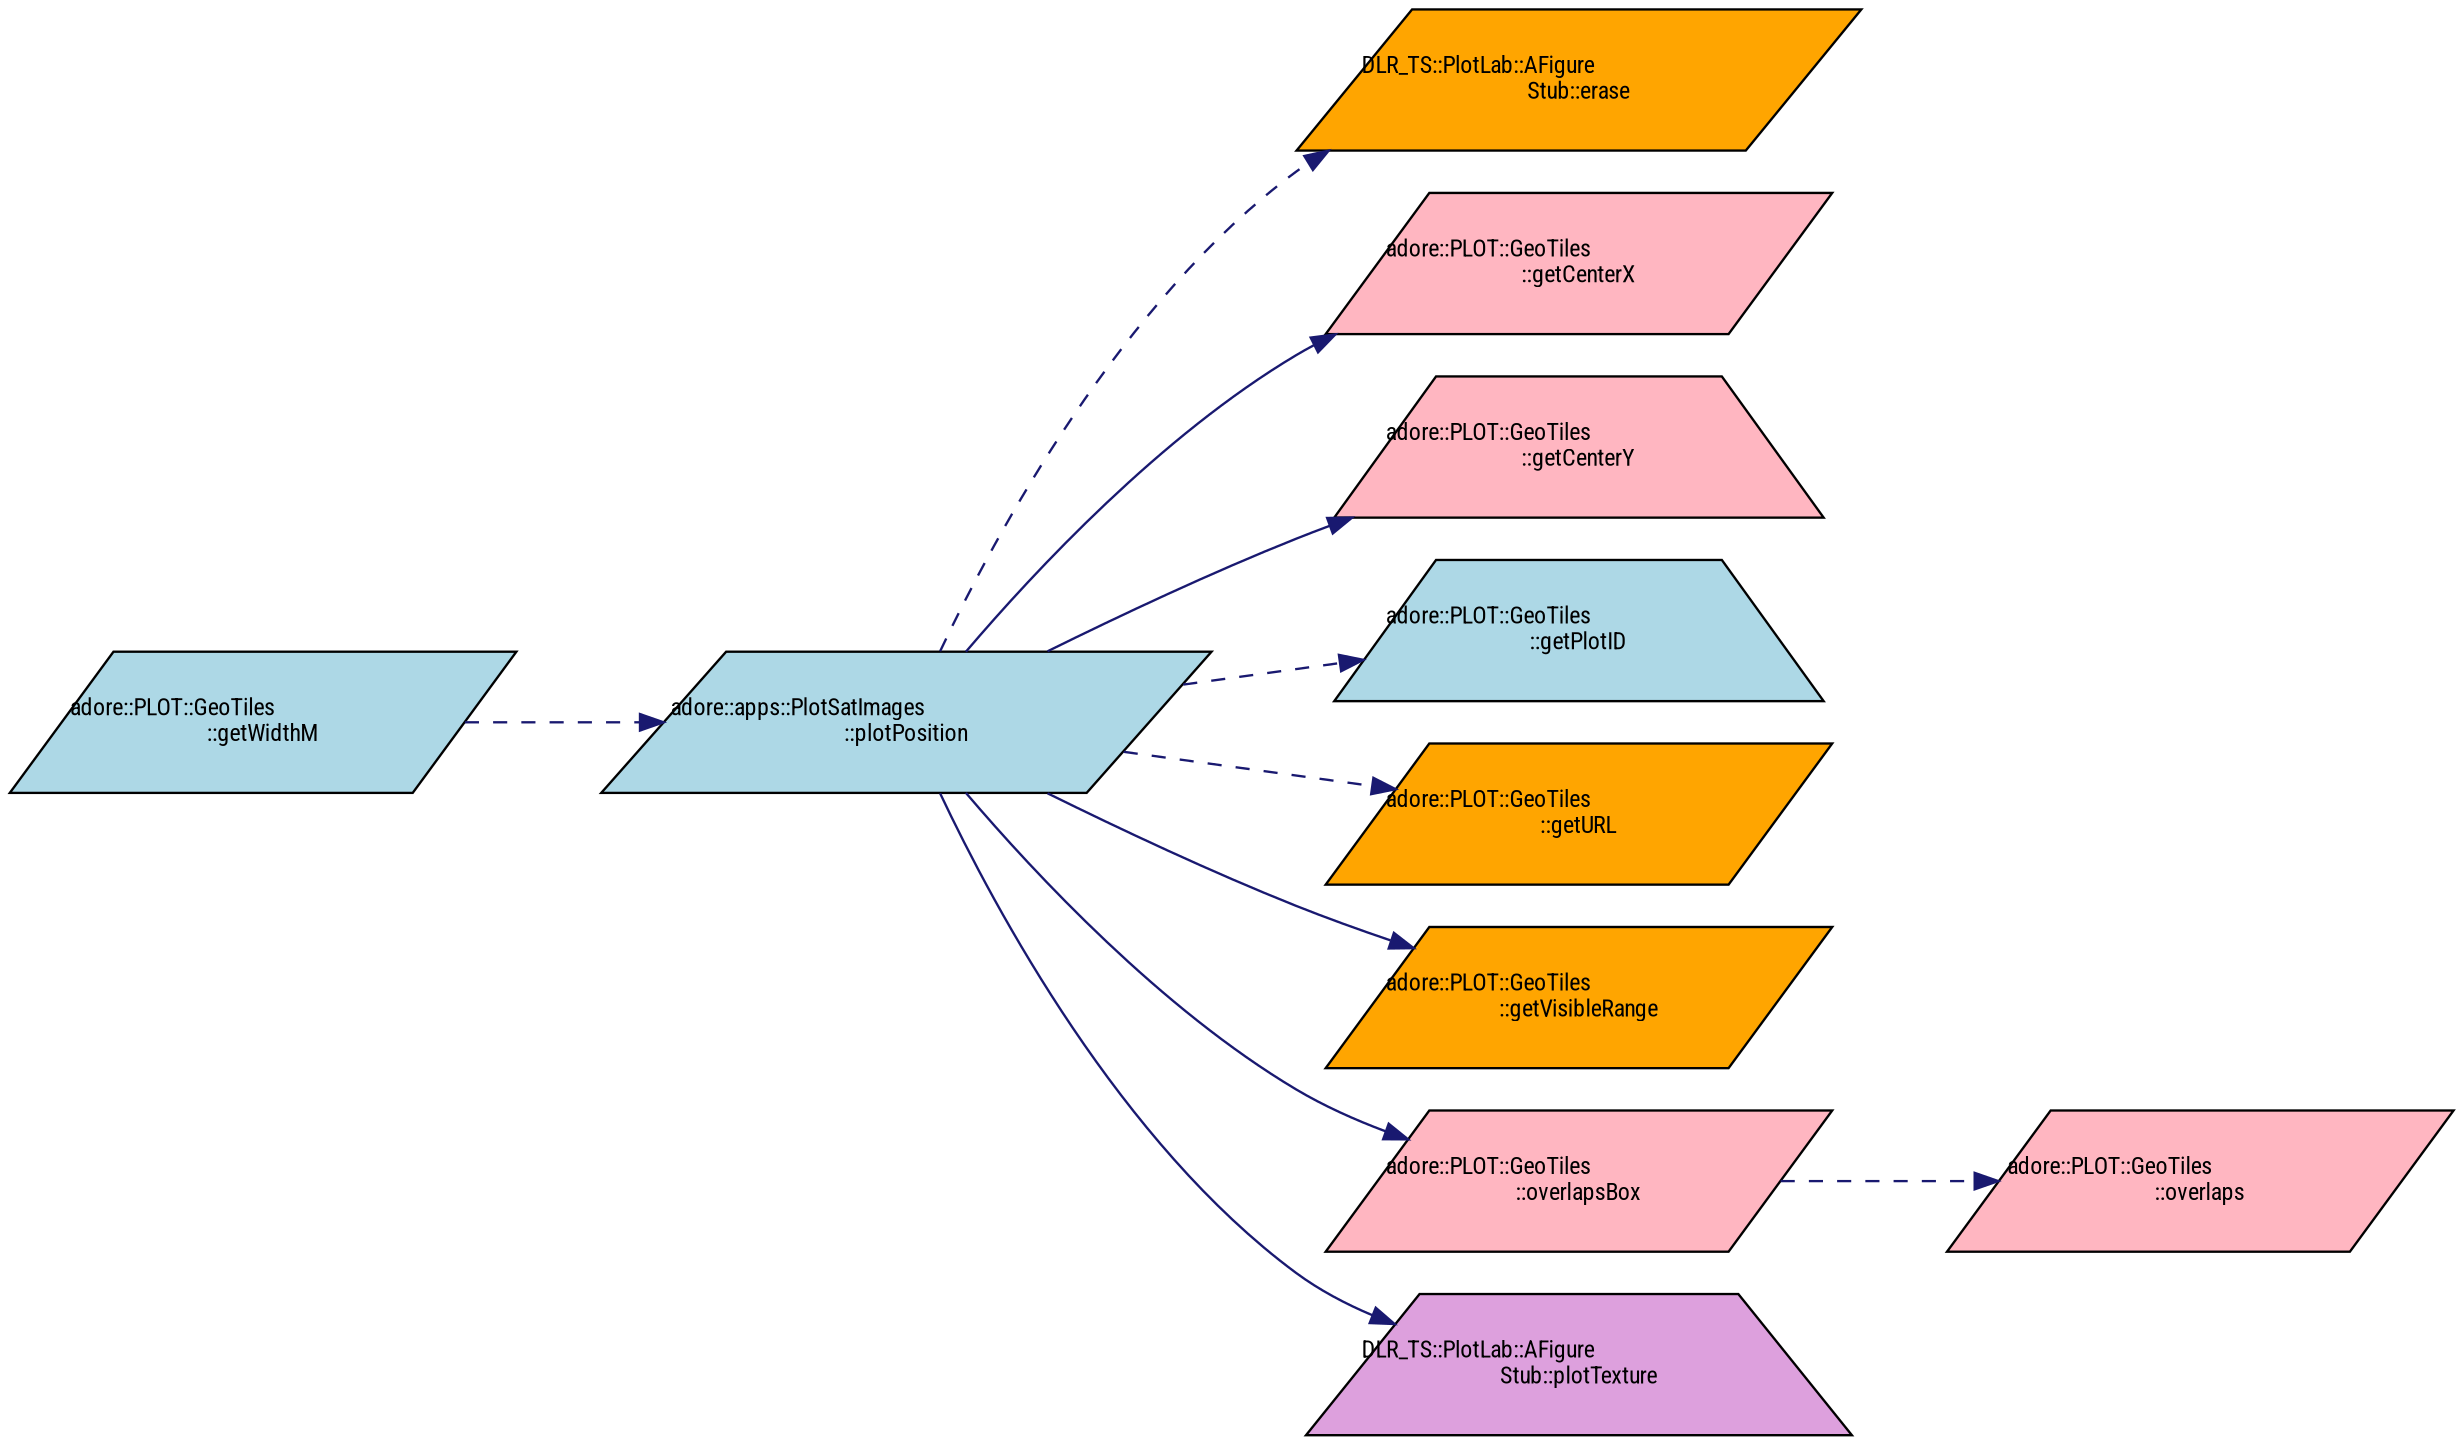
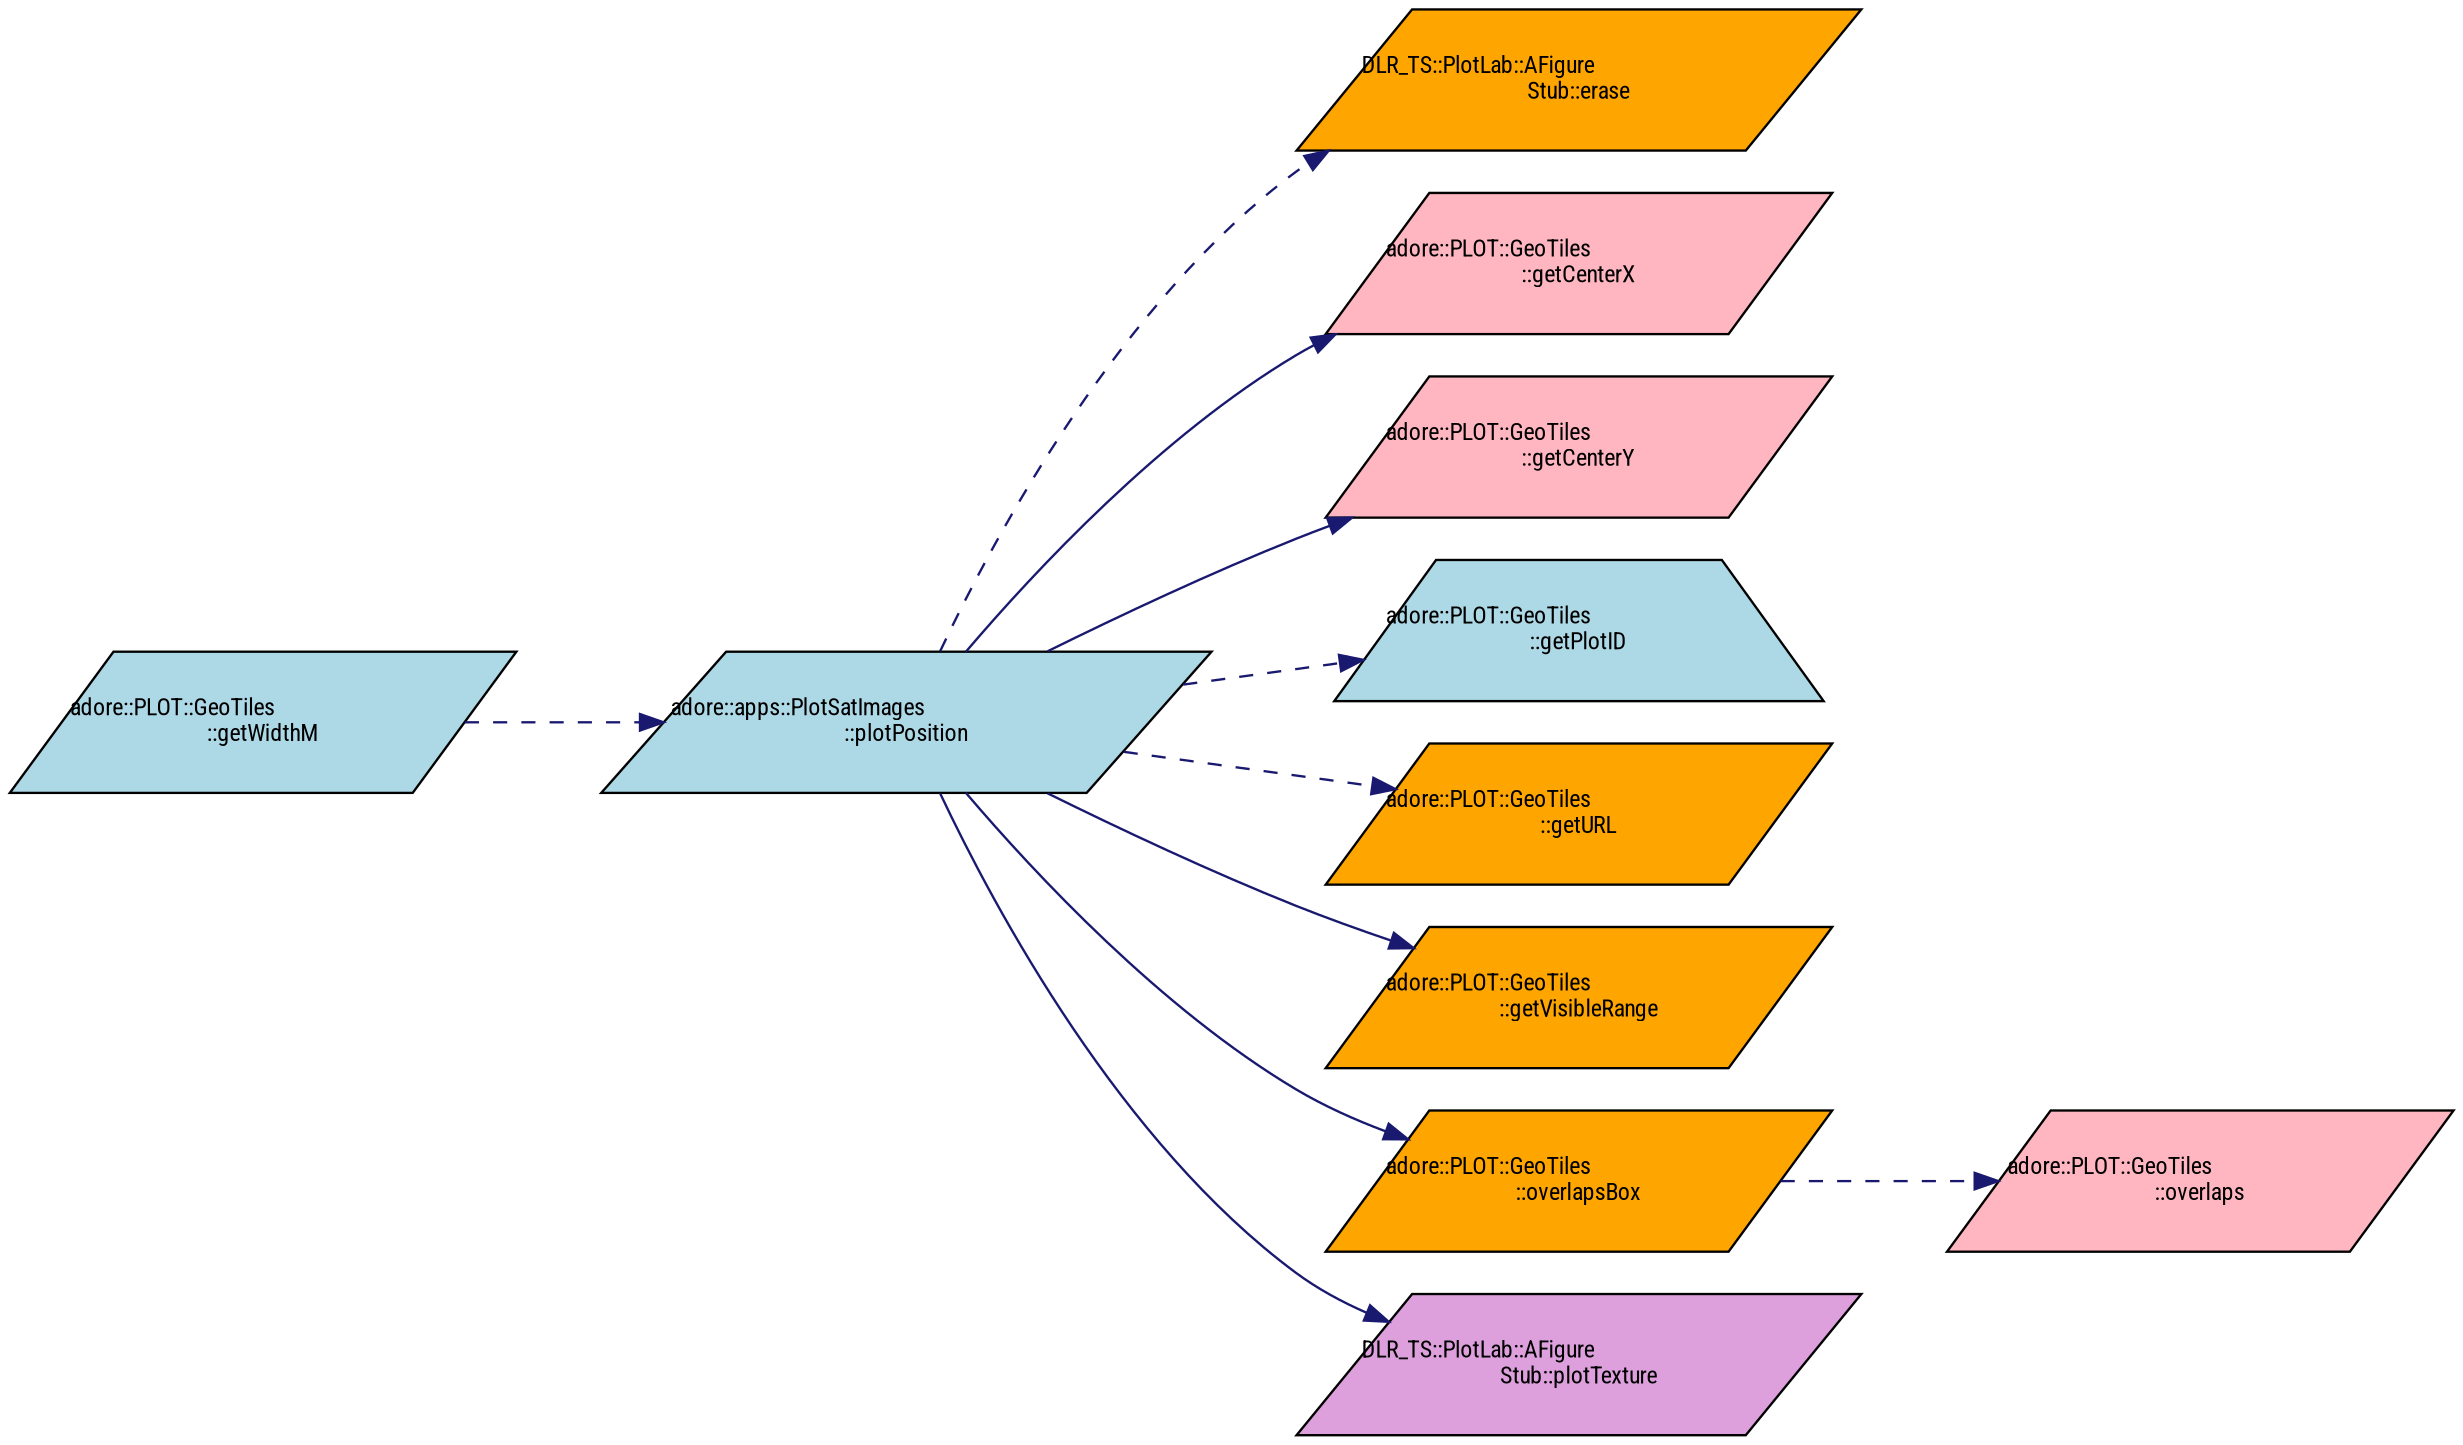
(1579, 447) -> (1579, 447)
(1579, 1181) -> (1579, 1181)
(1579, 1365) -> (1579, 1365)
